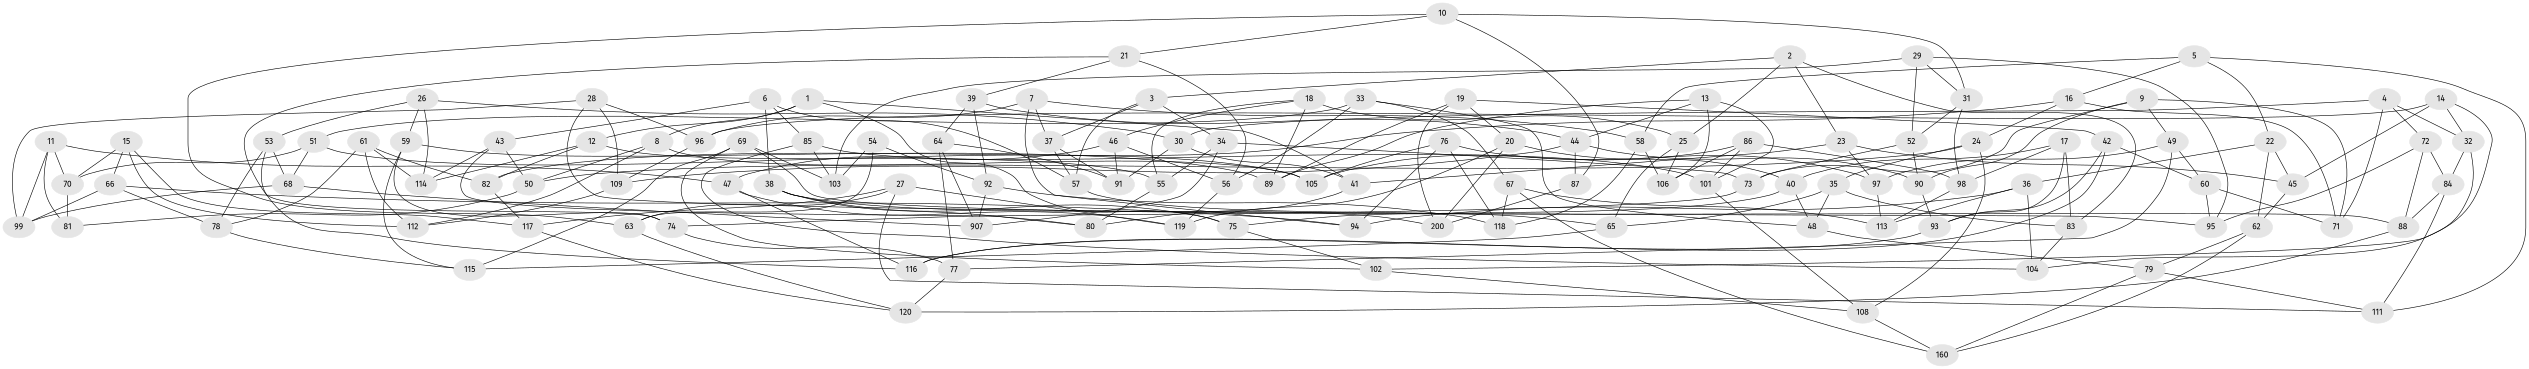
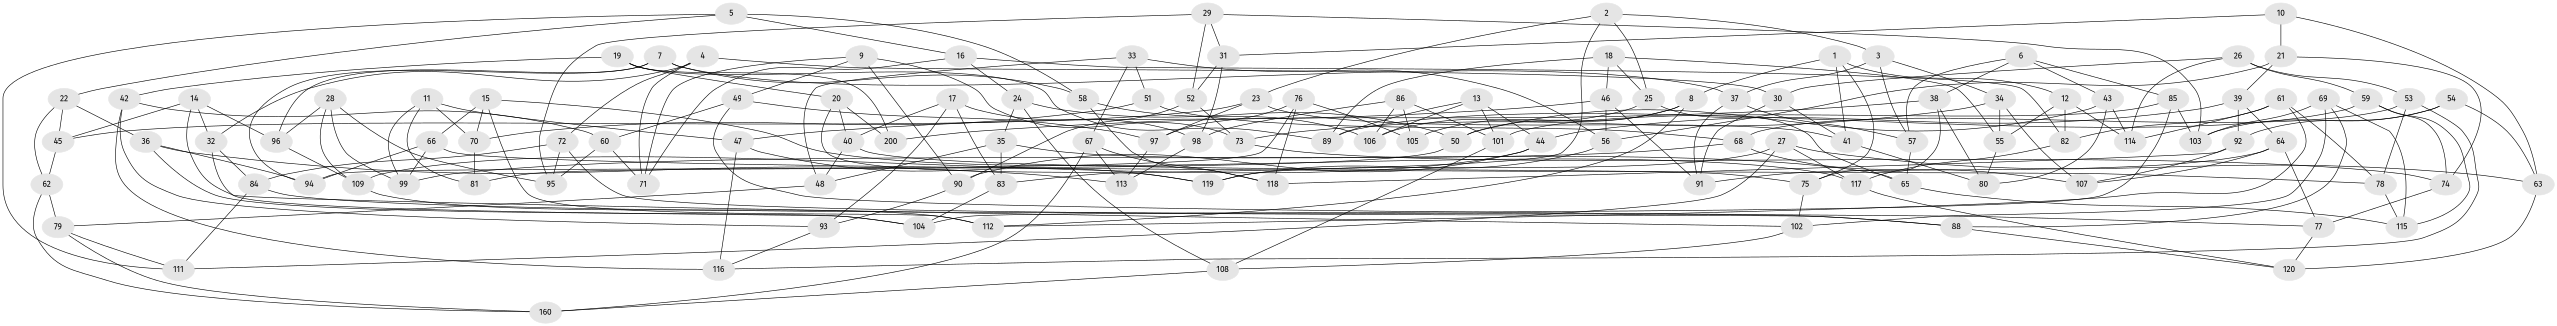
(716, 162) -> none
(1575, 184) -> none
(977, 227) -> (2082, 184)
